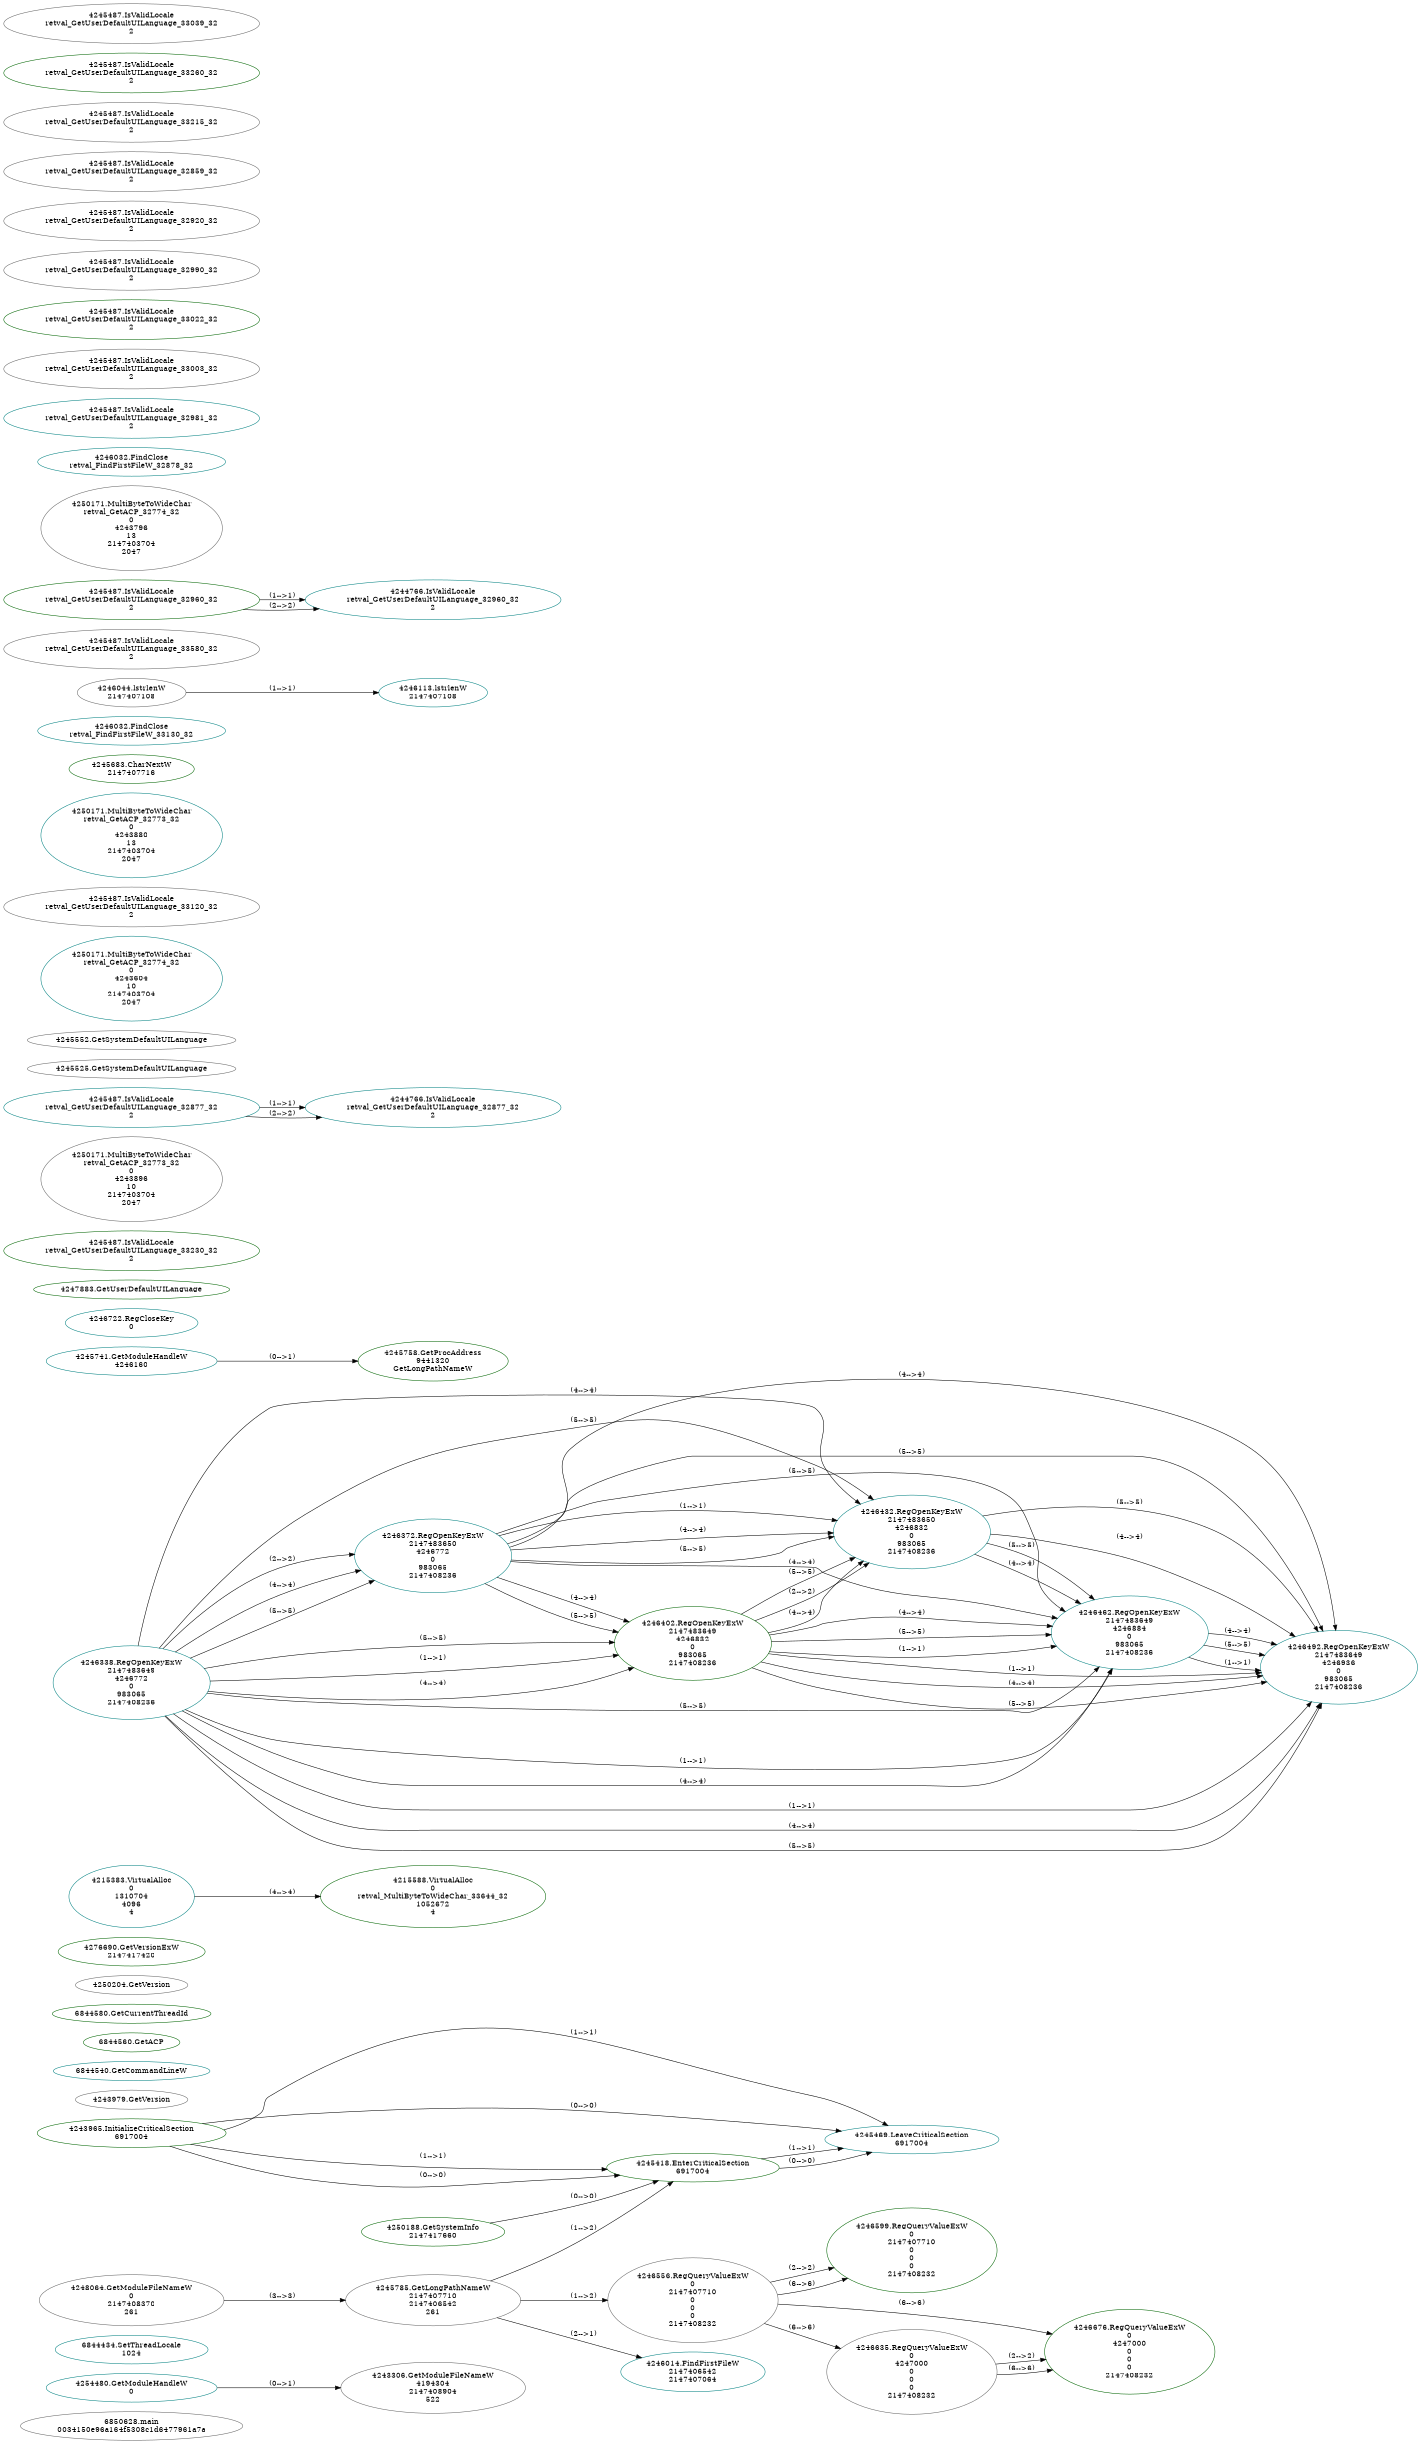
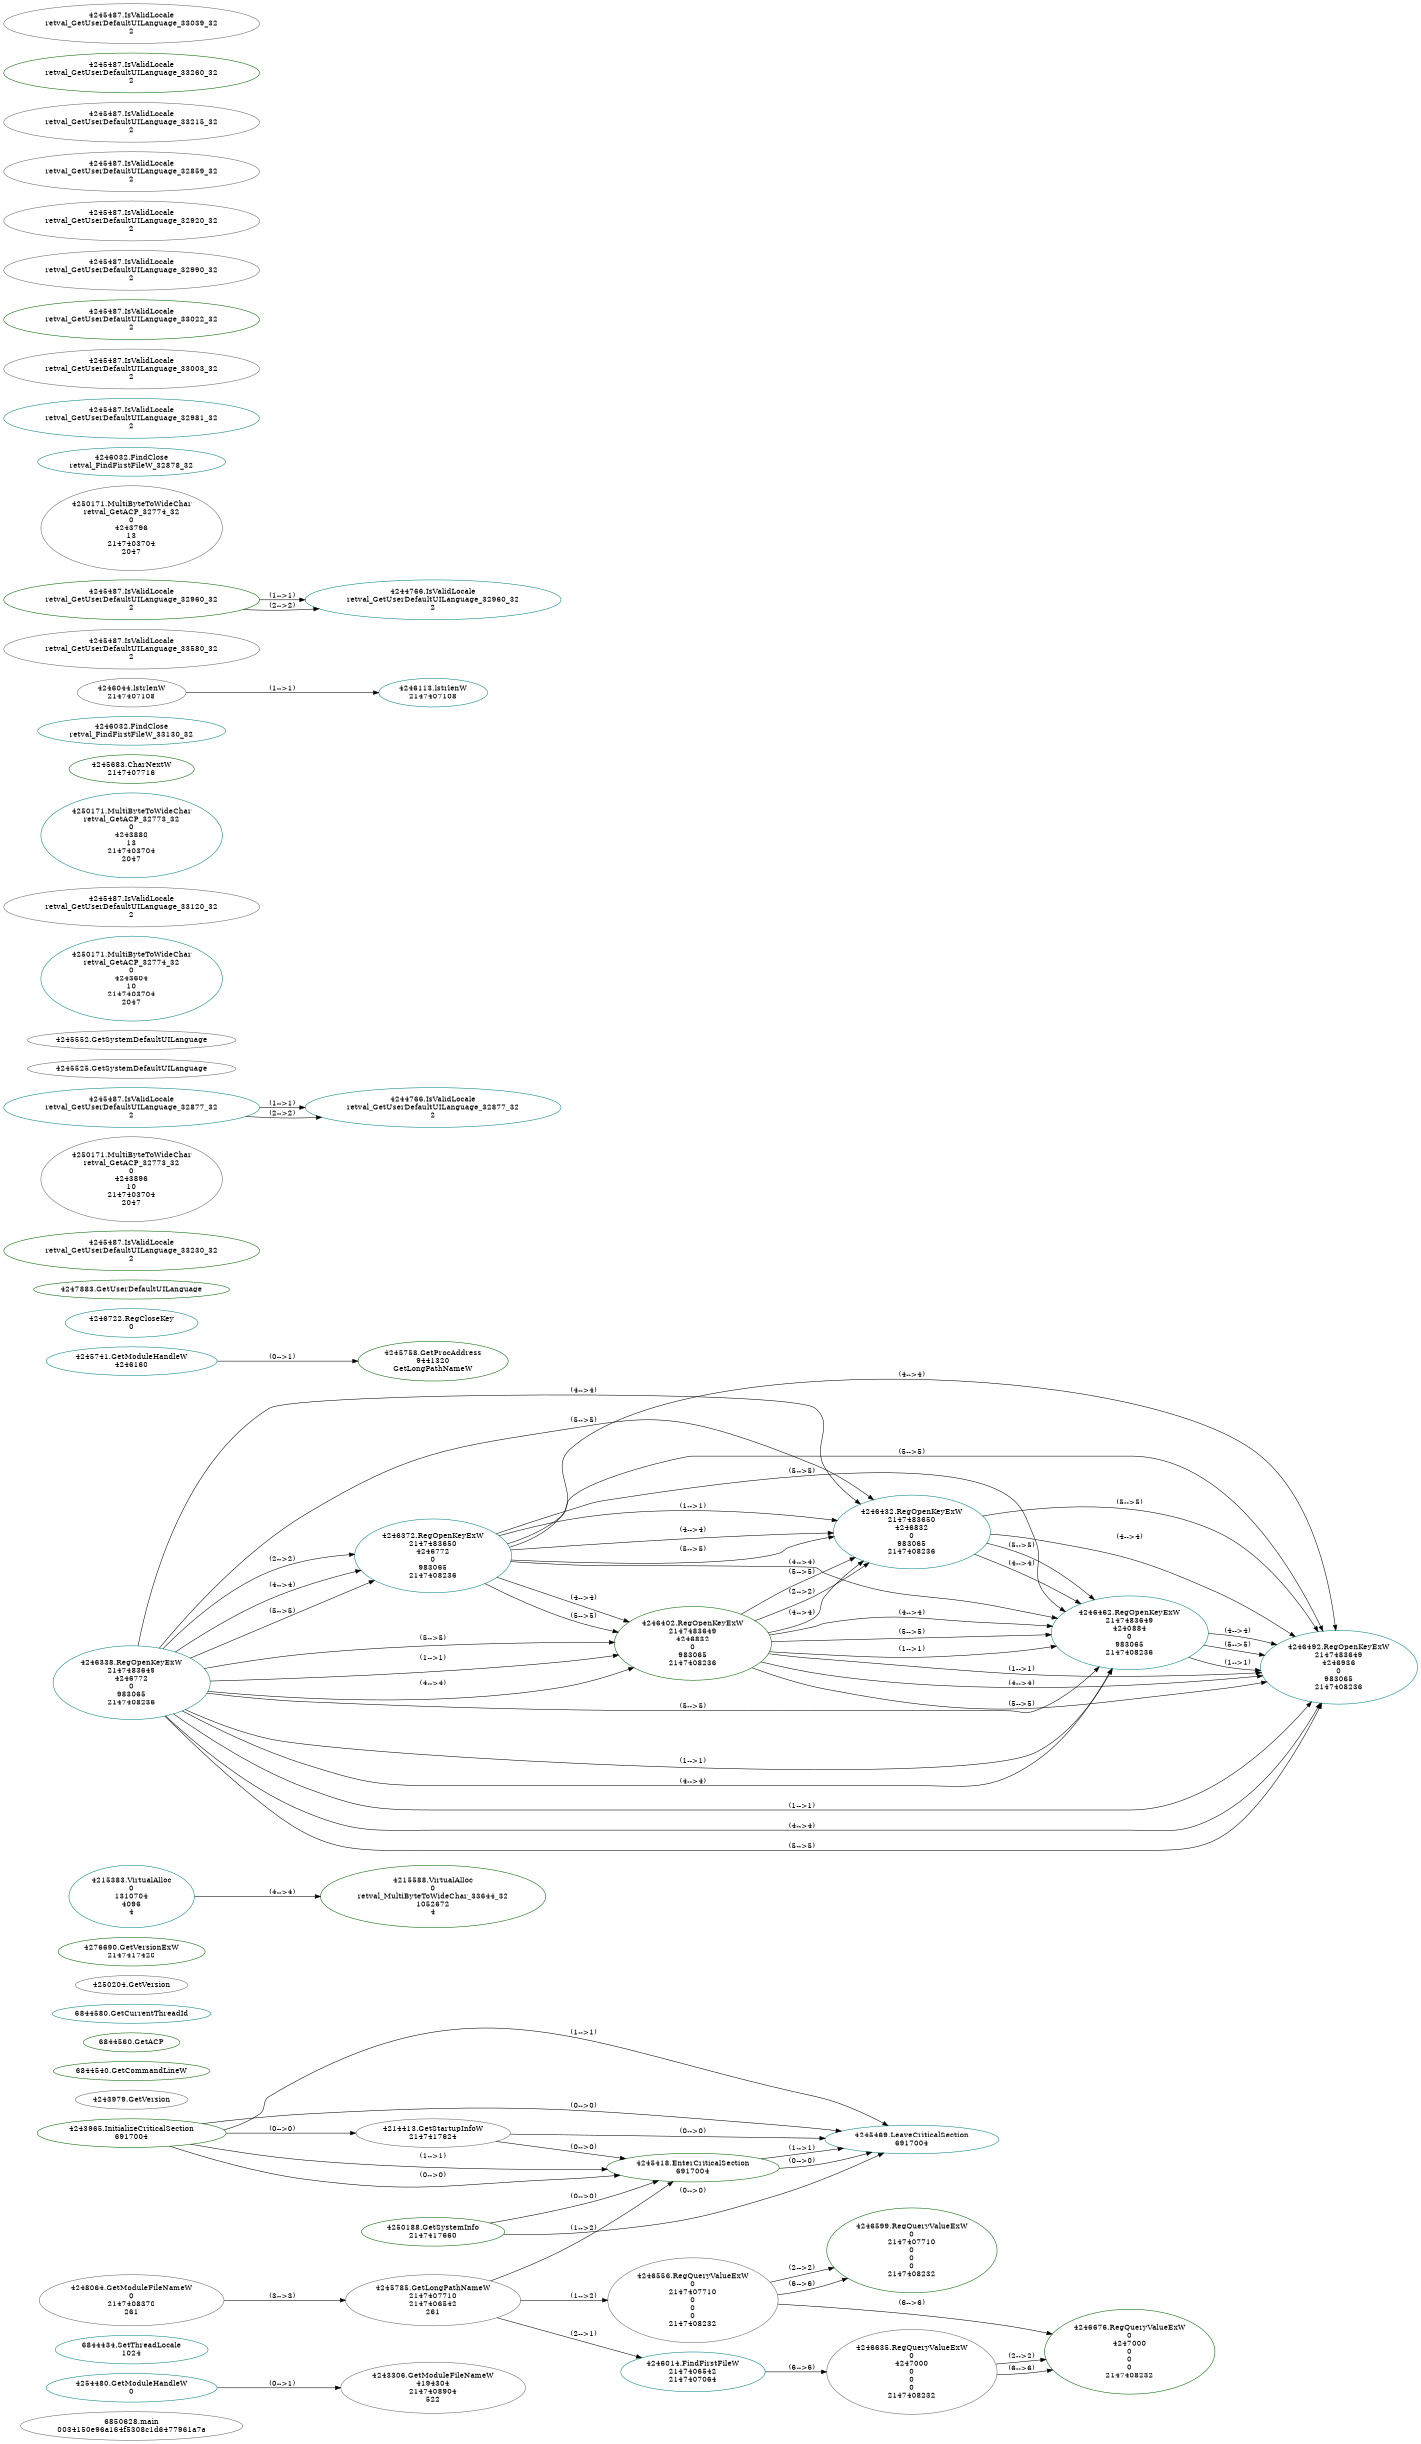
(1130, 1633) -> (1130, 1633)
(132, 2014) -> (132, 2014)
(132, 2071) -> (132, 2071)
none -> (433, 2133)
none -> (696, 2217)
(800, 2335) -> (793, 2372)
